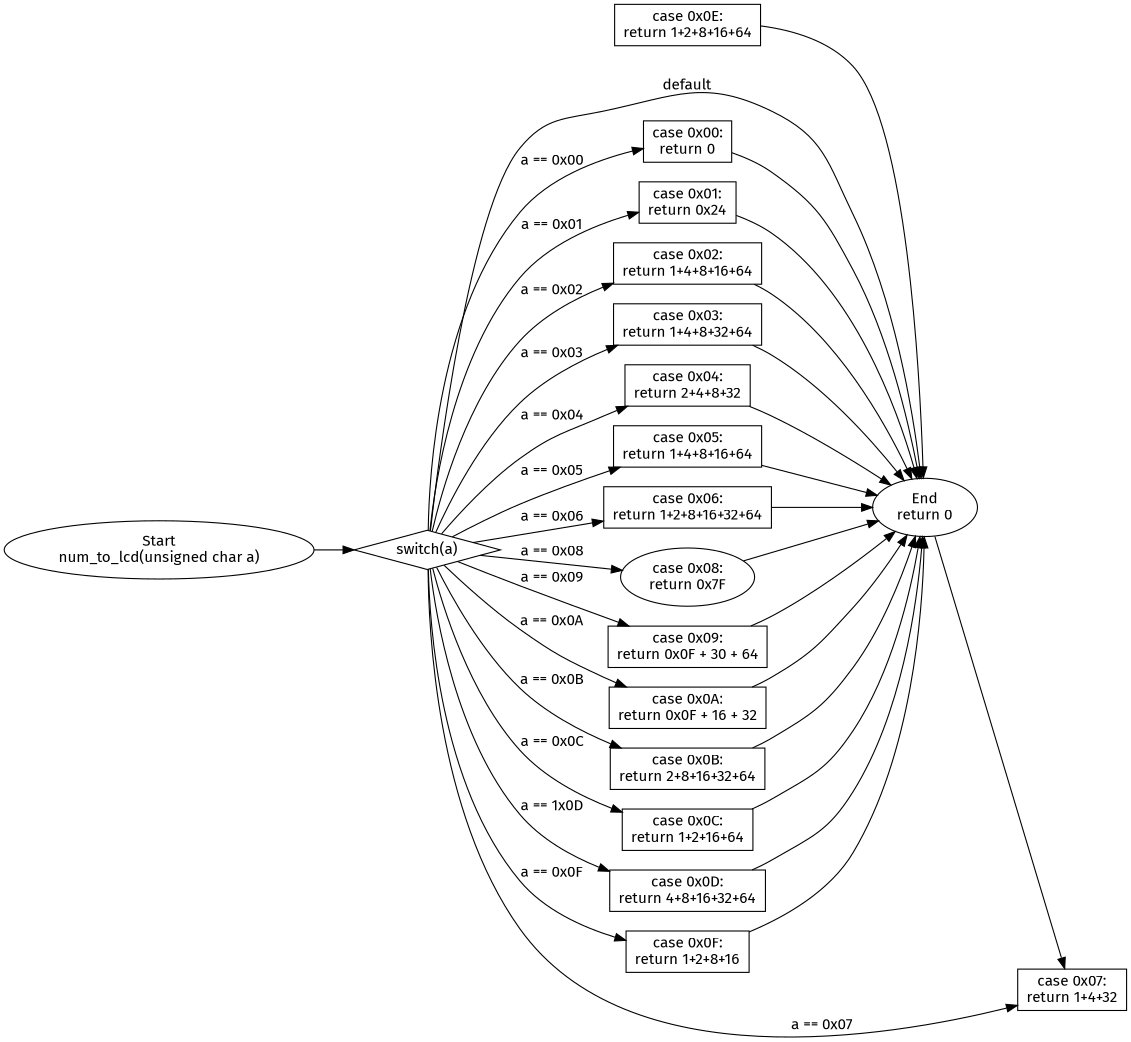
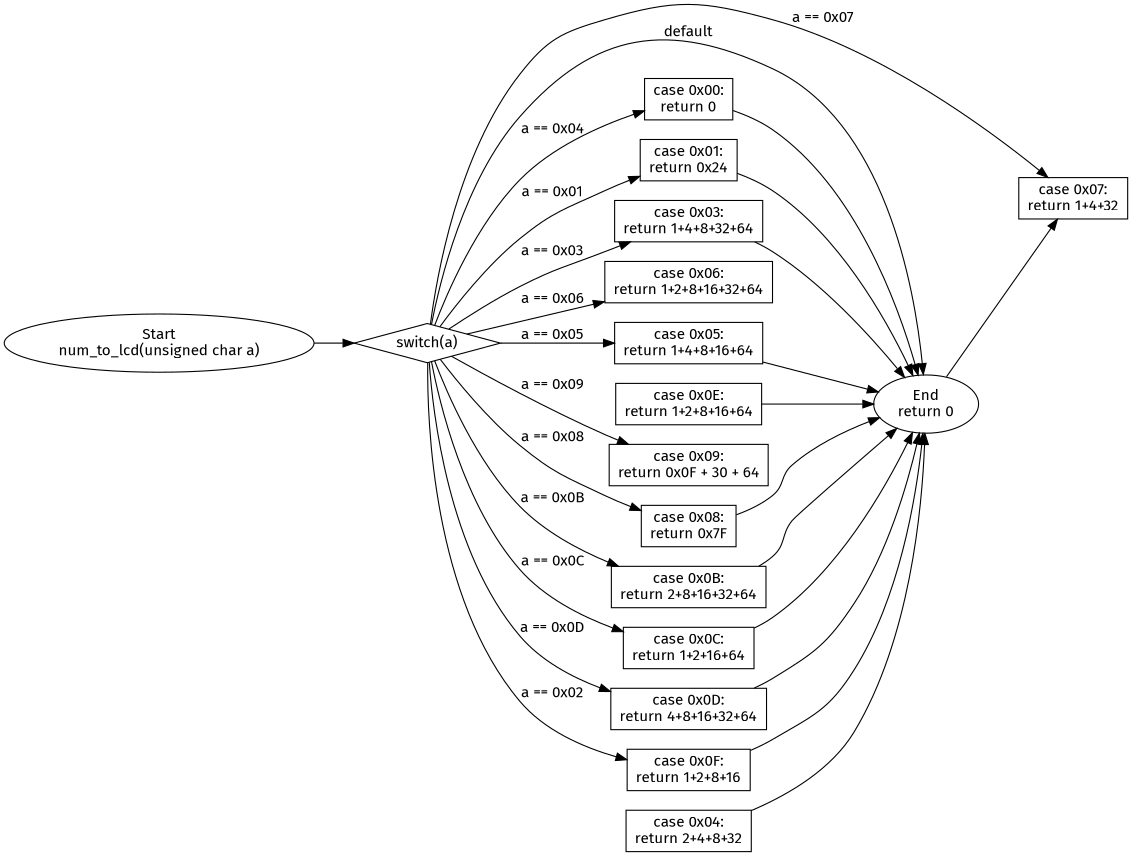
(552, 161) -> (553, 129)
(688, 264) -> none
(520, 459) -> none
(817, 507) -> none
(688, 577) -> (689, 526)
(821, 586) -> none
(688, 708) -> none
(552, 806) -> (553, 628)
(552, 873) -> (553, 693)
